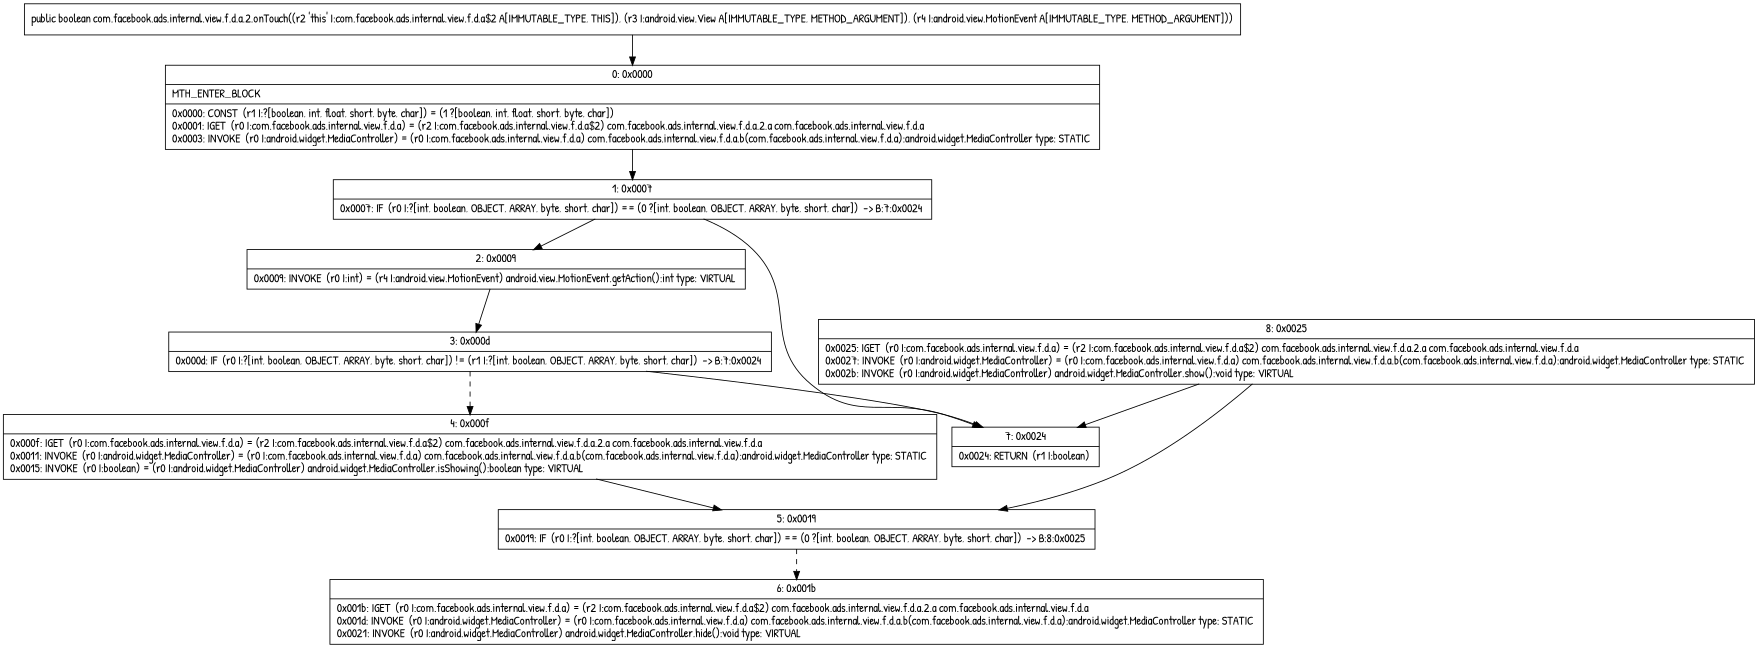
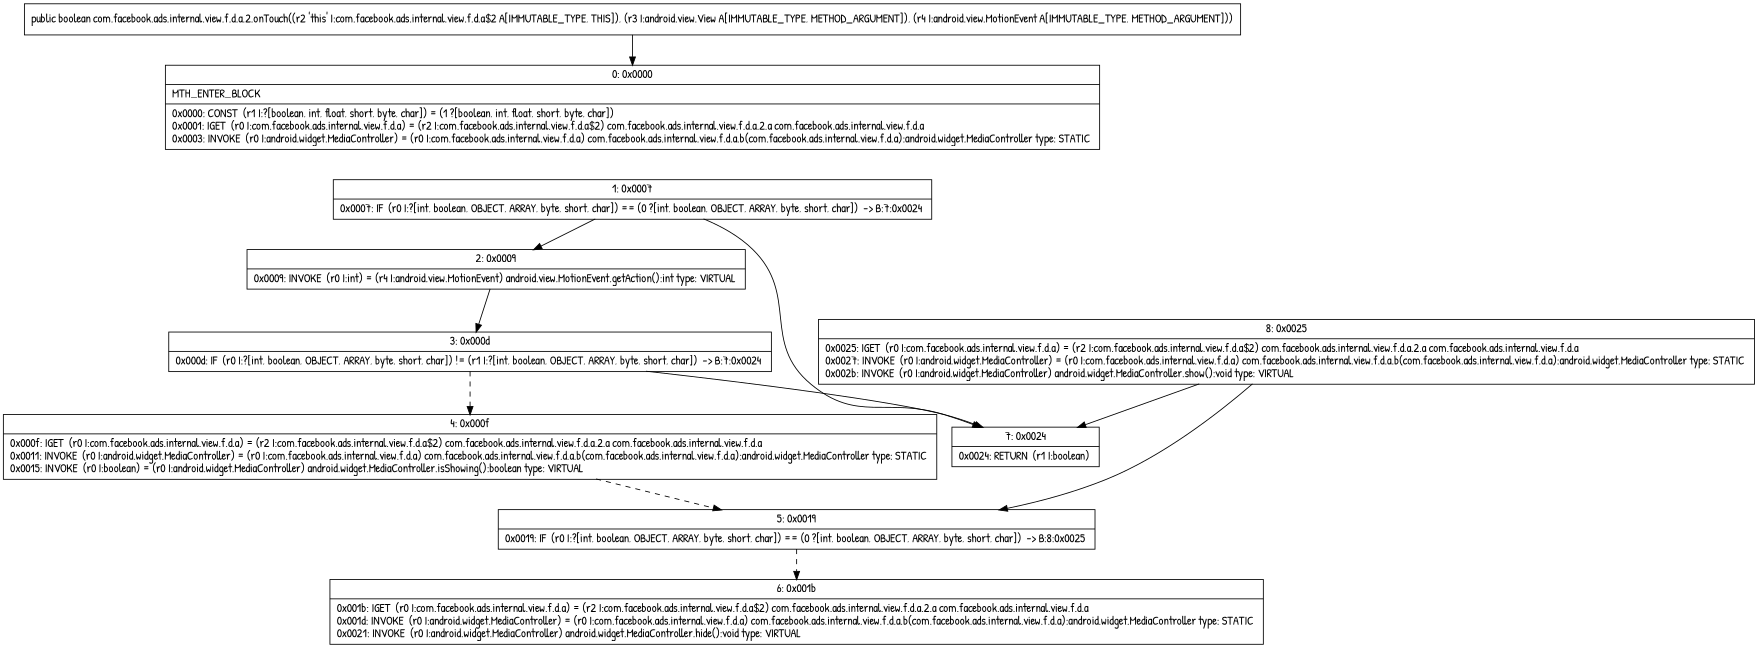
(633, 160) -> none
(655, 493) -> (655, 493)
